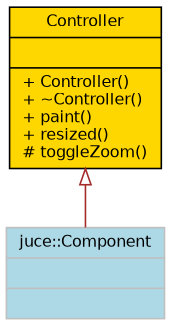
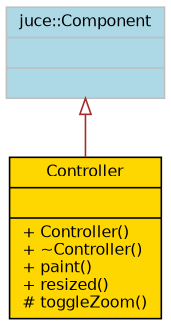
(85, 206) -> (85, 136)
